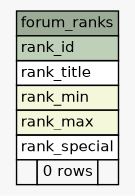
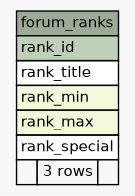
(68, 172) -> (68, 172)
